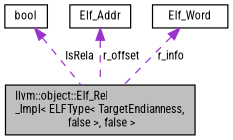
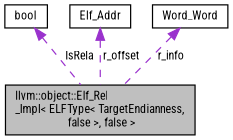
(190, 16) -> (190, 16)
